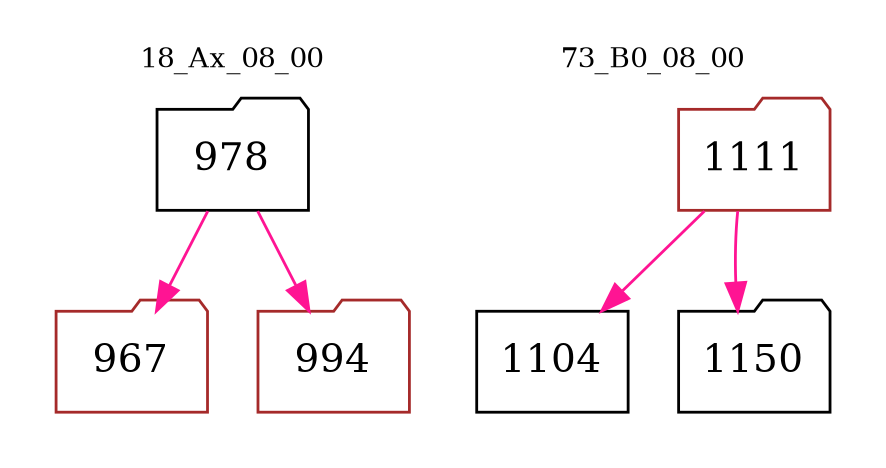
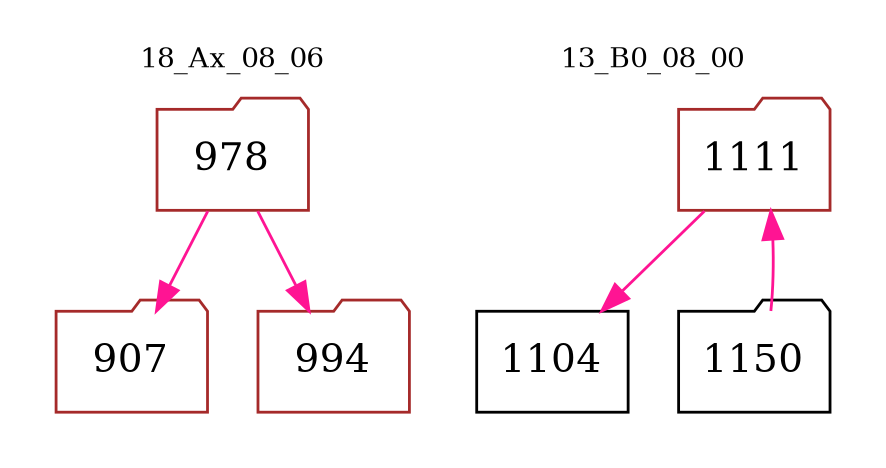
(233, 60) -> (233, 60)
(653, 60) -> (653, 60)
(233, 160) -> (233, 160)
(736, 247) -> (773, 275)
(132, 362) -> (132, 362)
